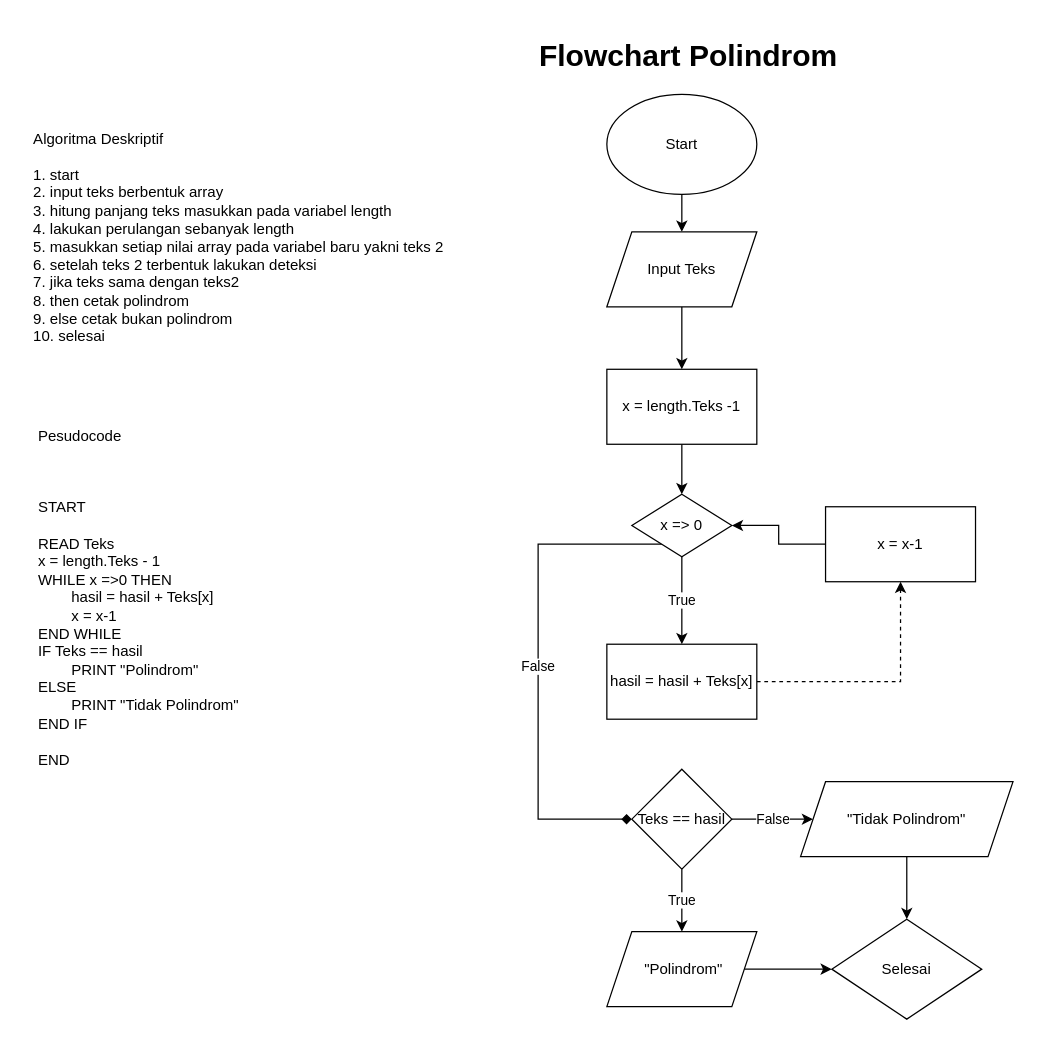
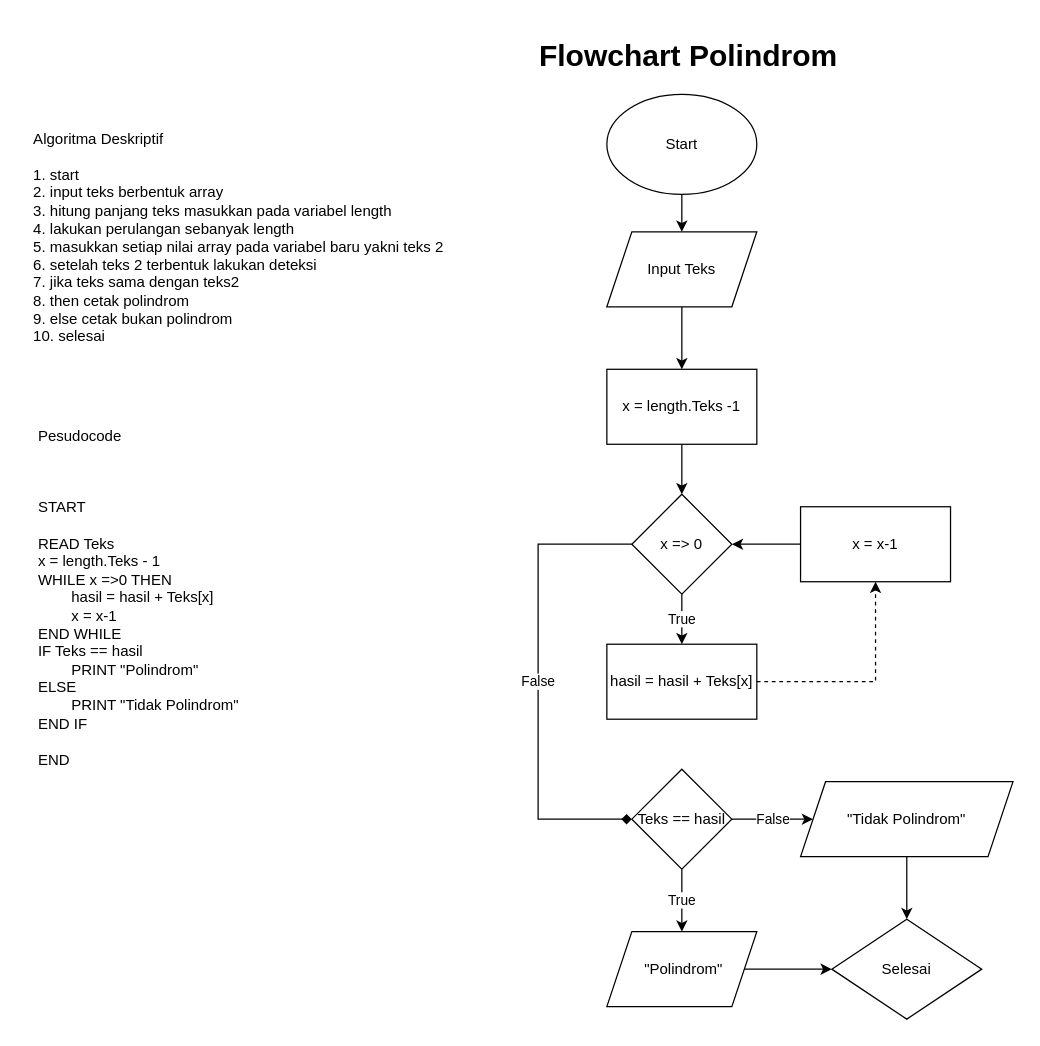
(682, 526) -> (682, 544)
(901, 544) -> (876, 544)
